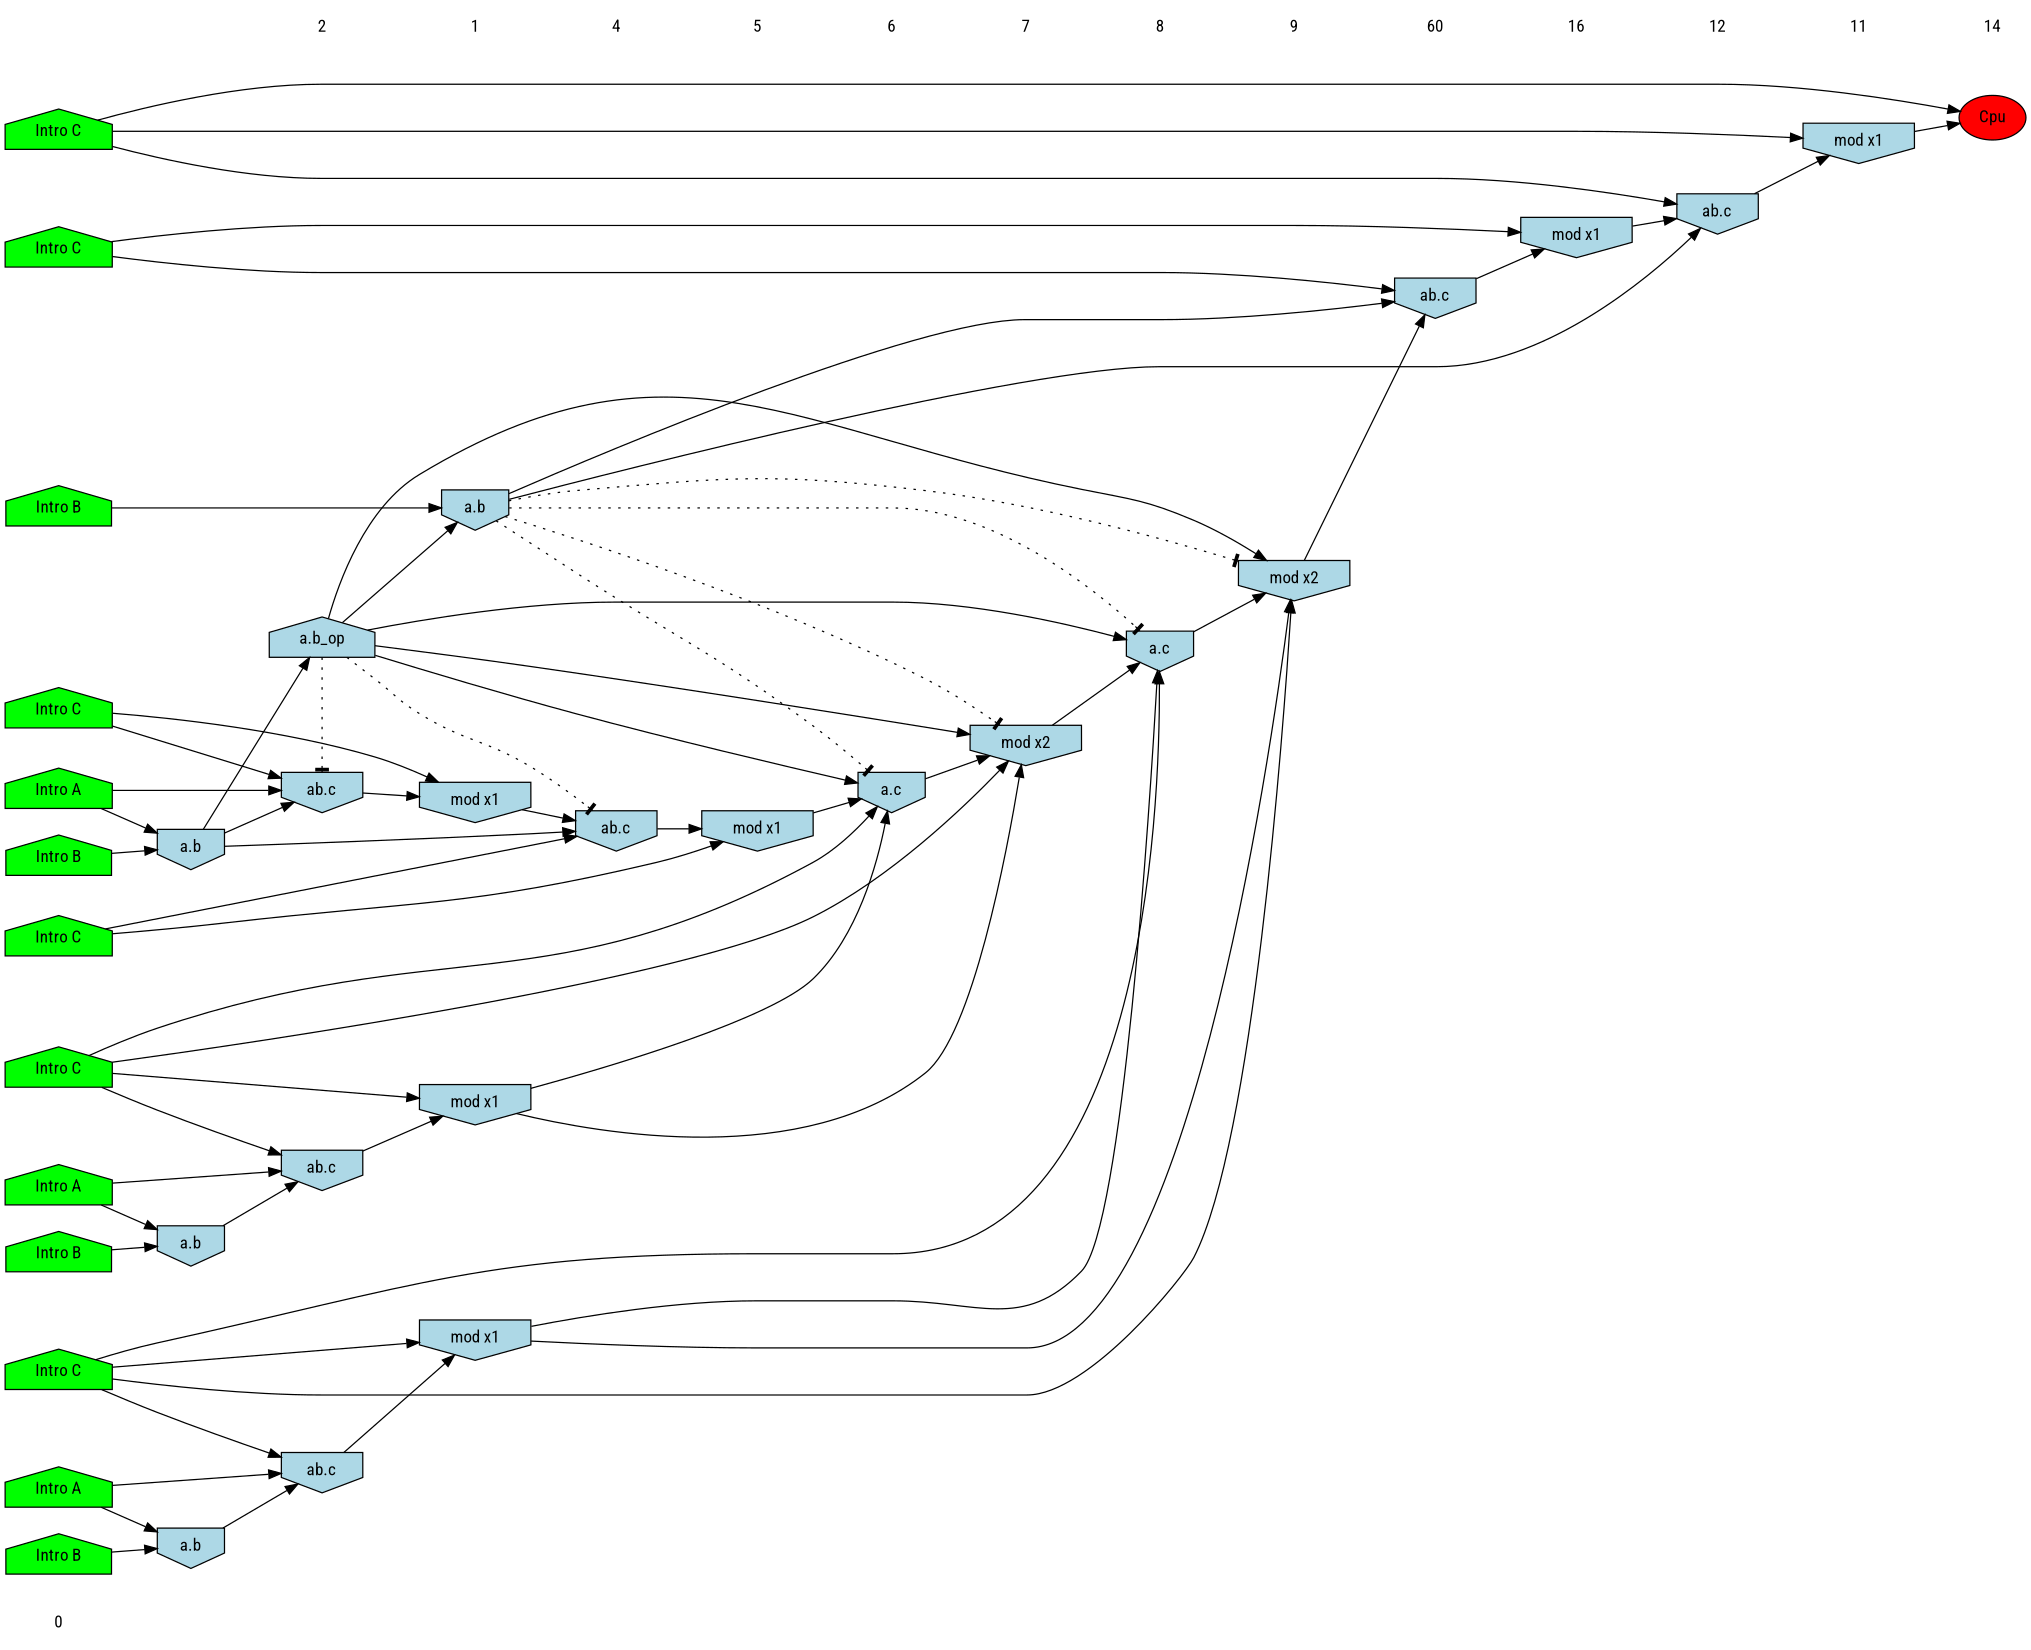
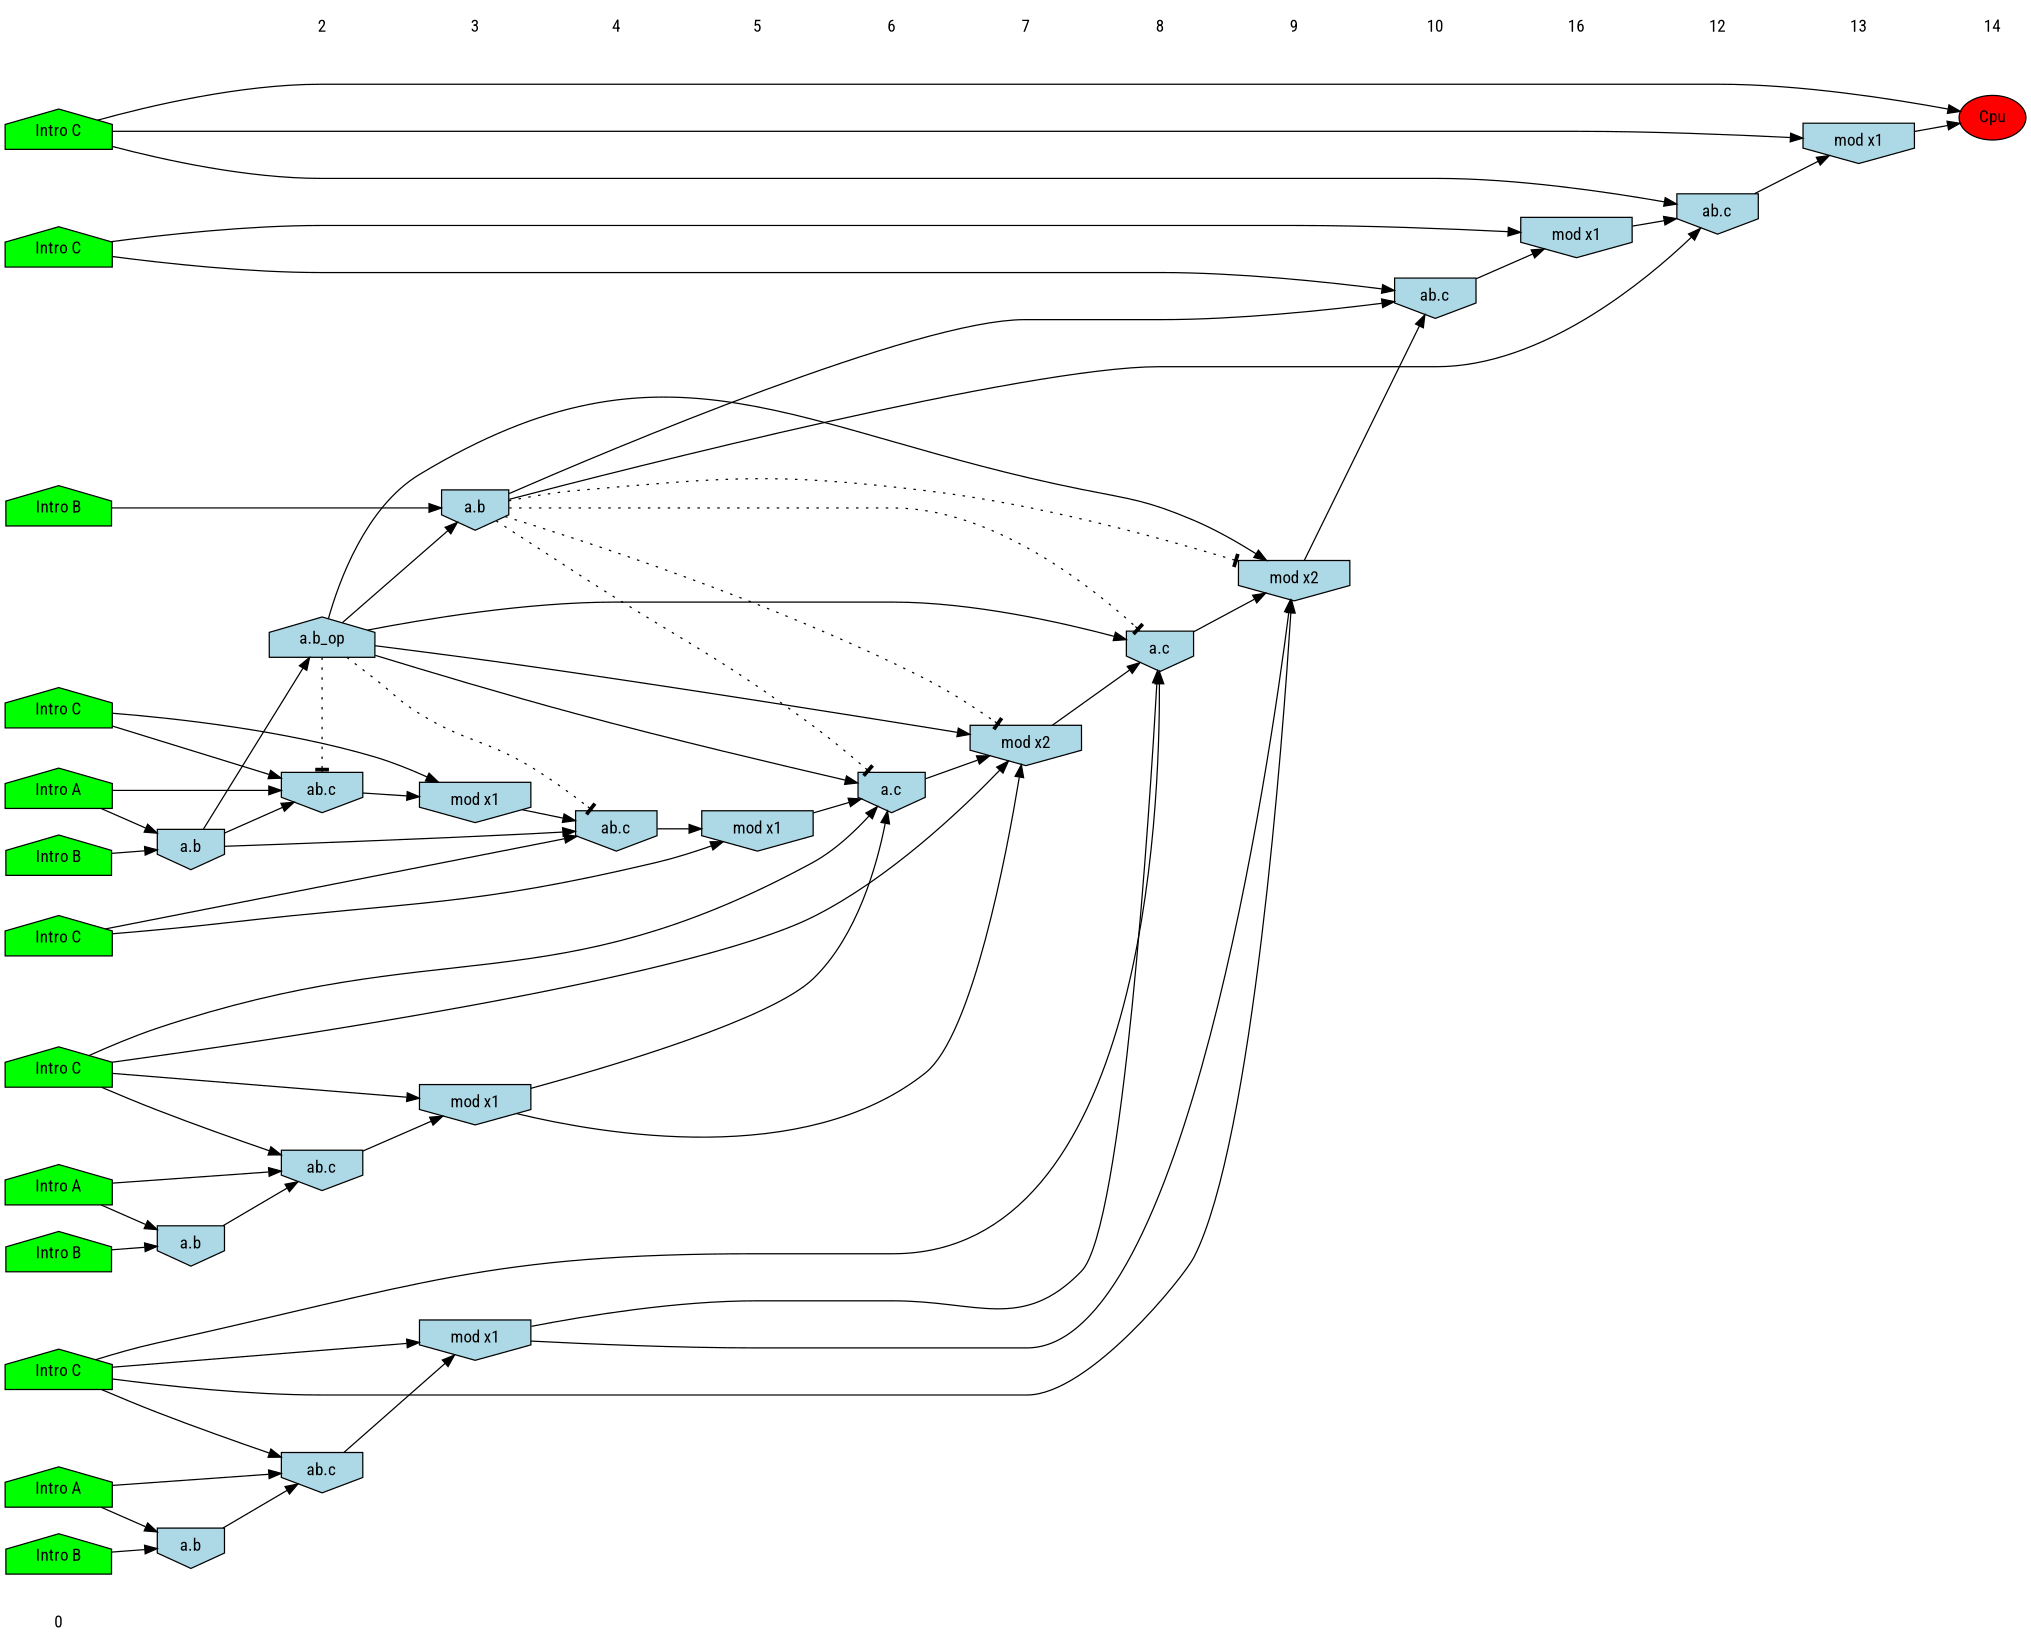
(475, 27) -> (475, 27)
(1435, 27) -> (1435, 27)
(1859, 27) -> (1859, 27)
